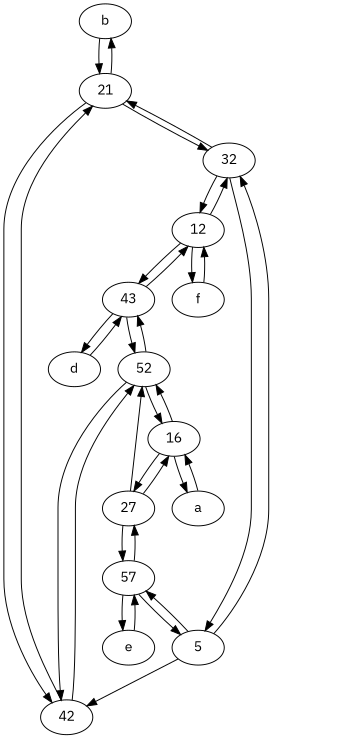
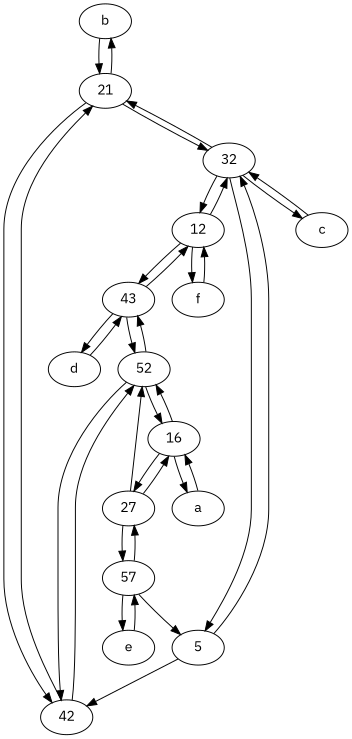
none -> (322, 230)
(171, 614) -> none
